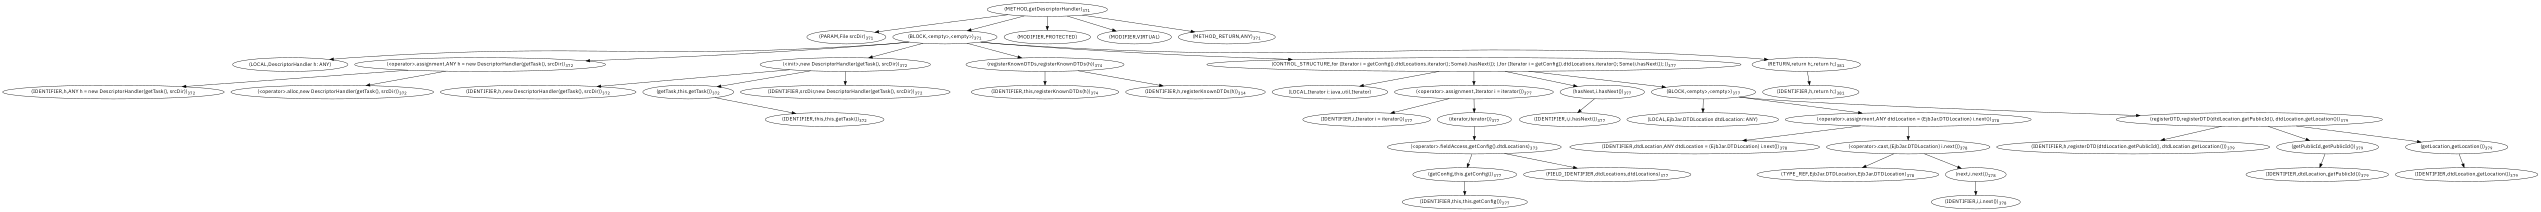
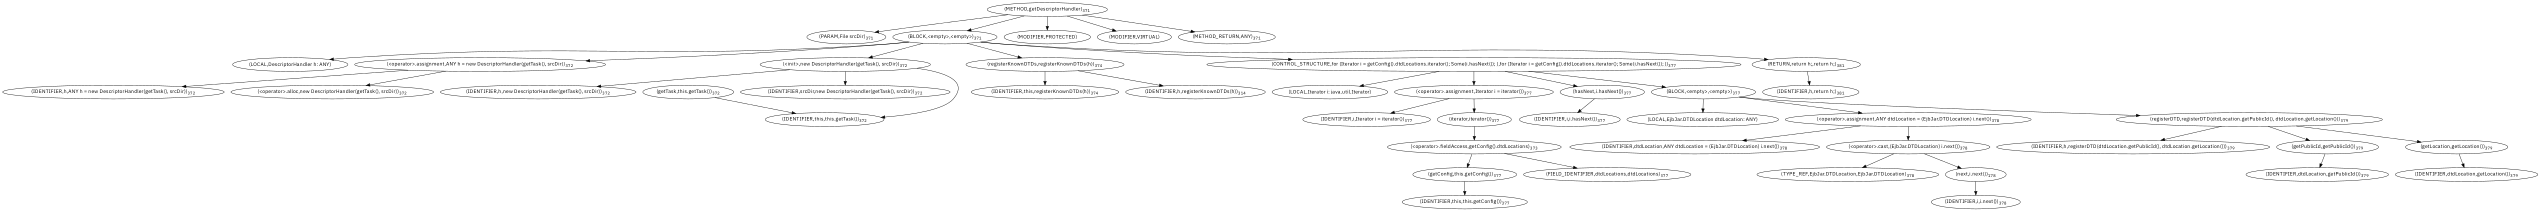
(766, 78) -> (949, 103)
